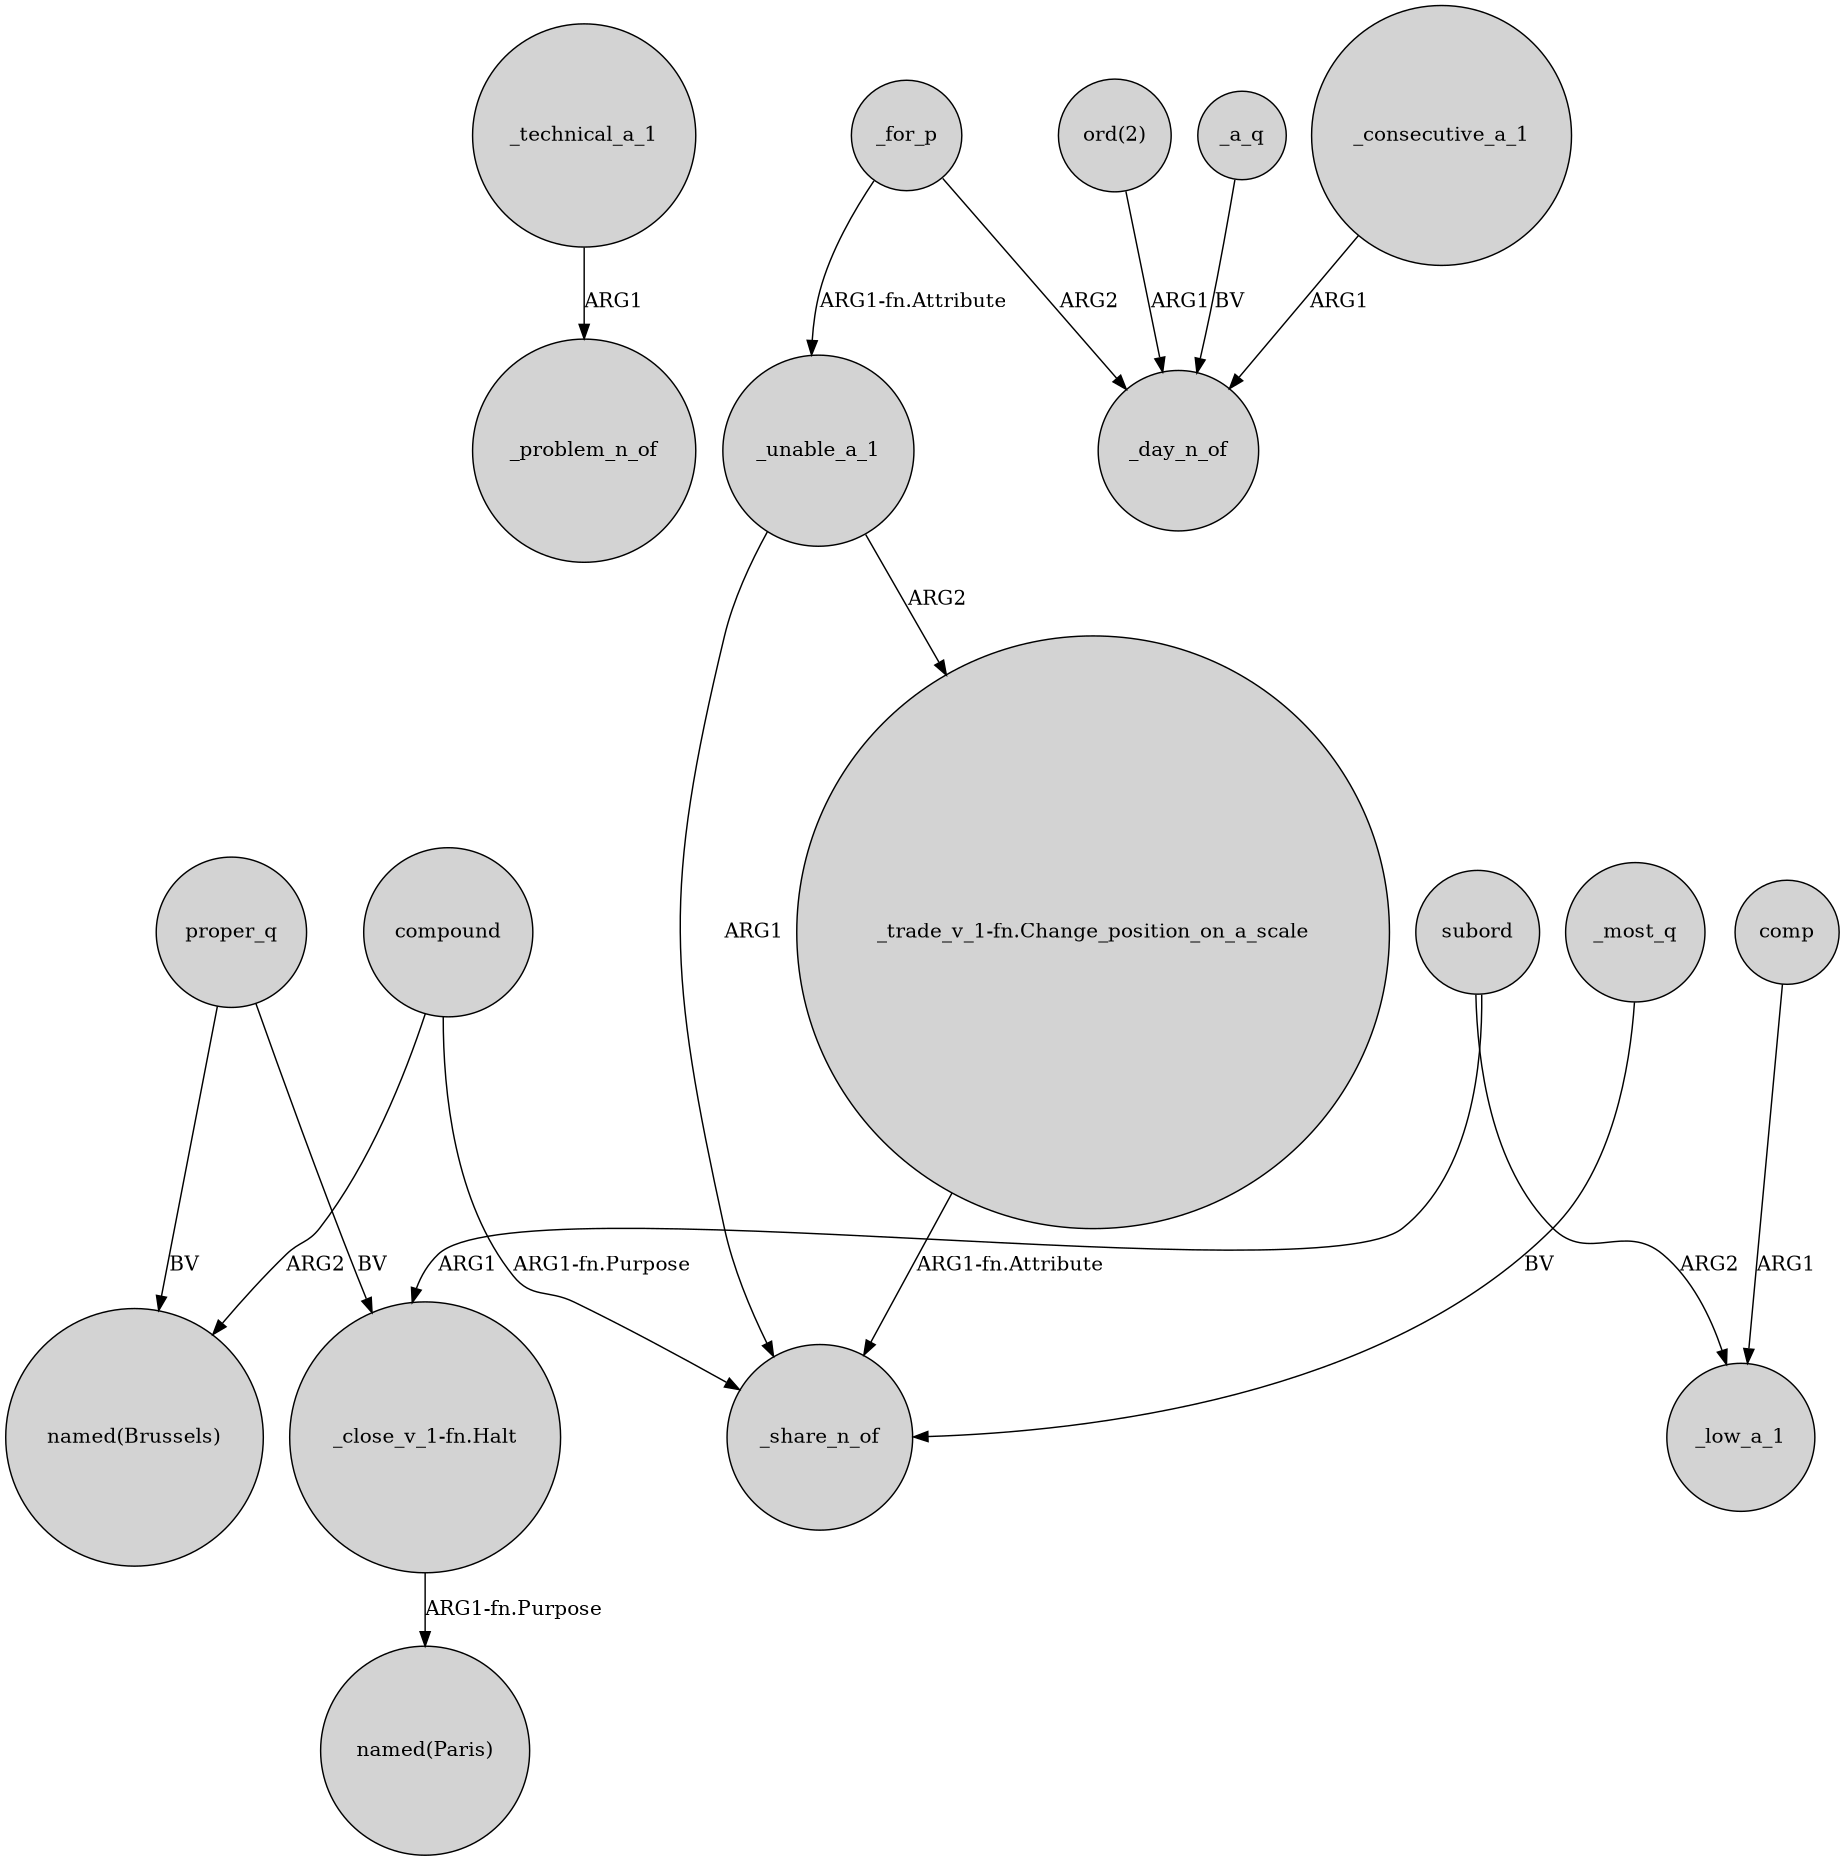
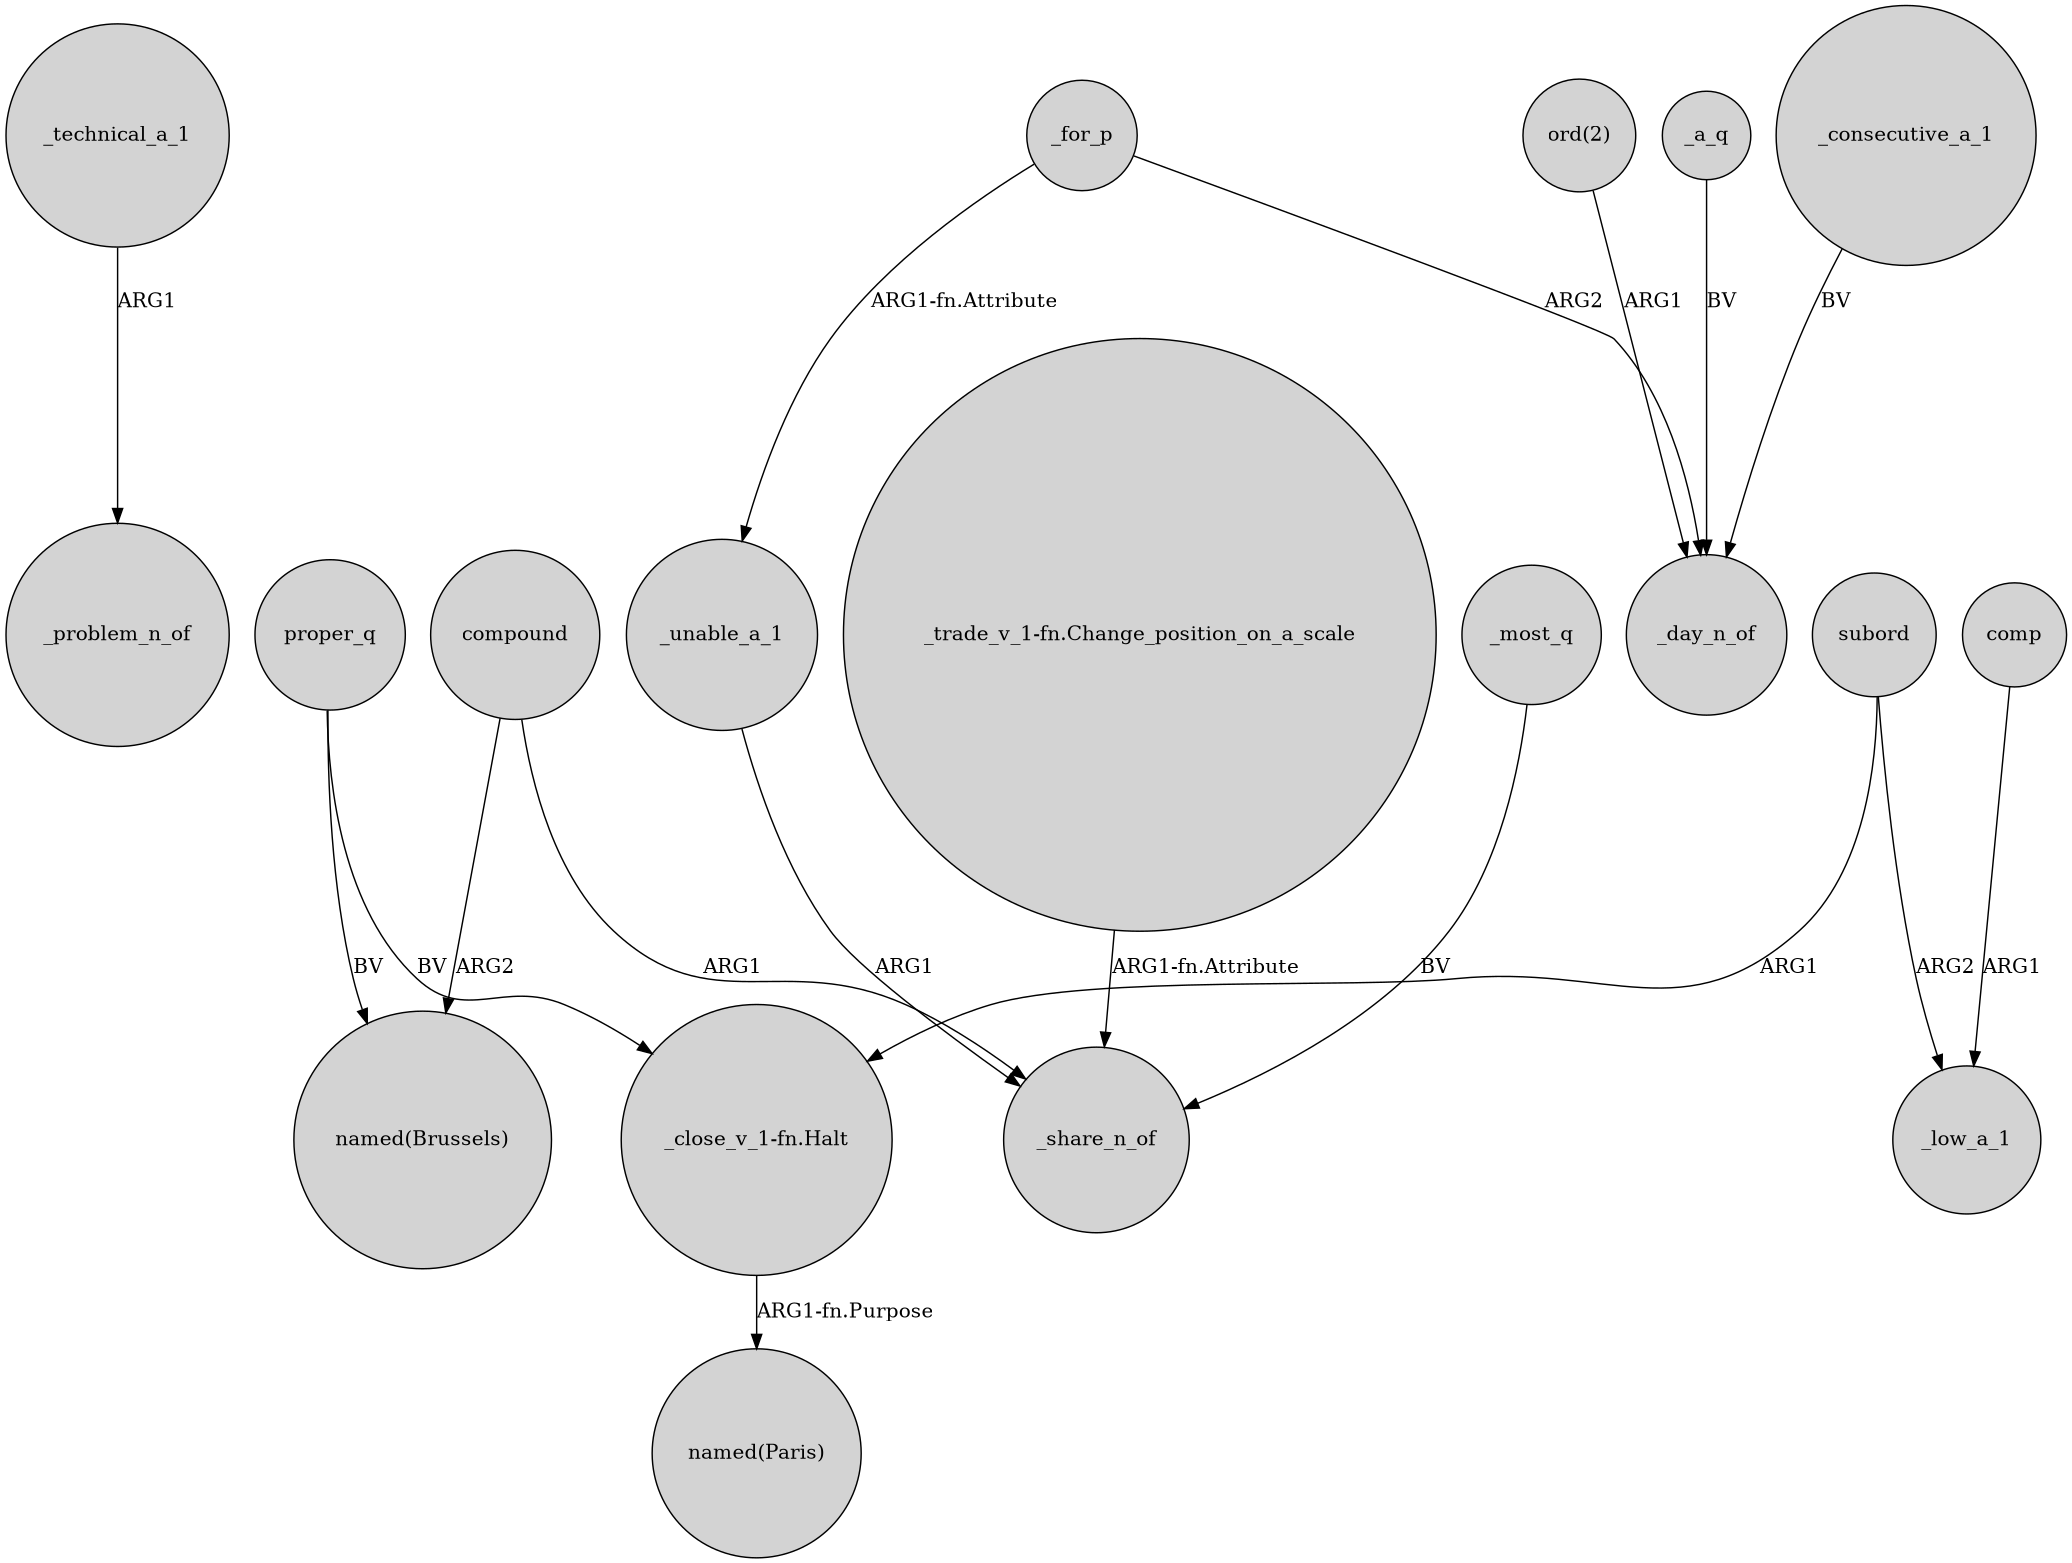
(1340, 302) -> (1836, 302)
(902, 598) -> none
(602, 1265) -> (733, 968)
